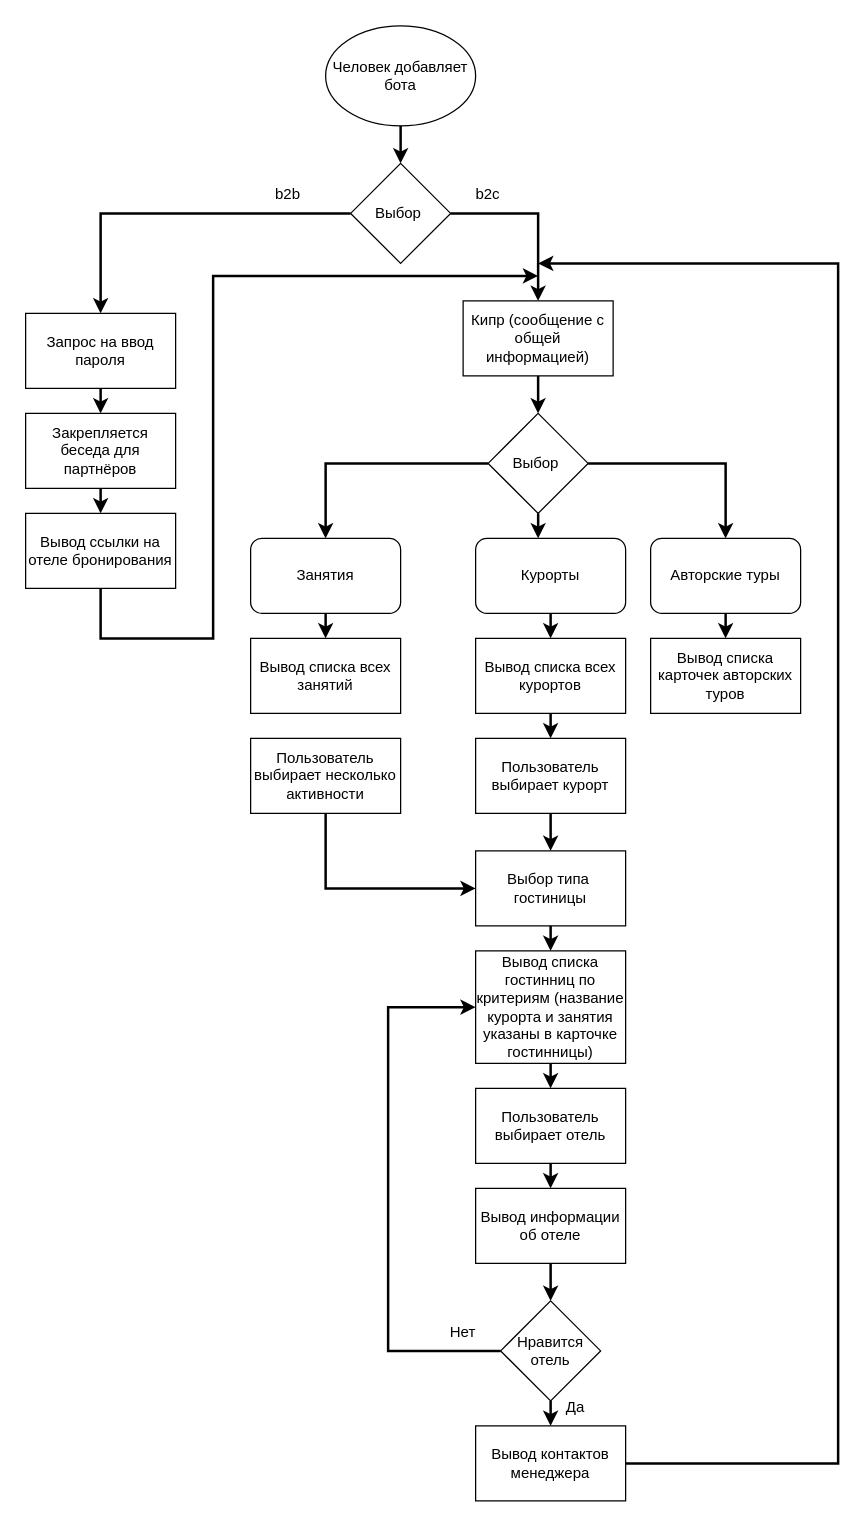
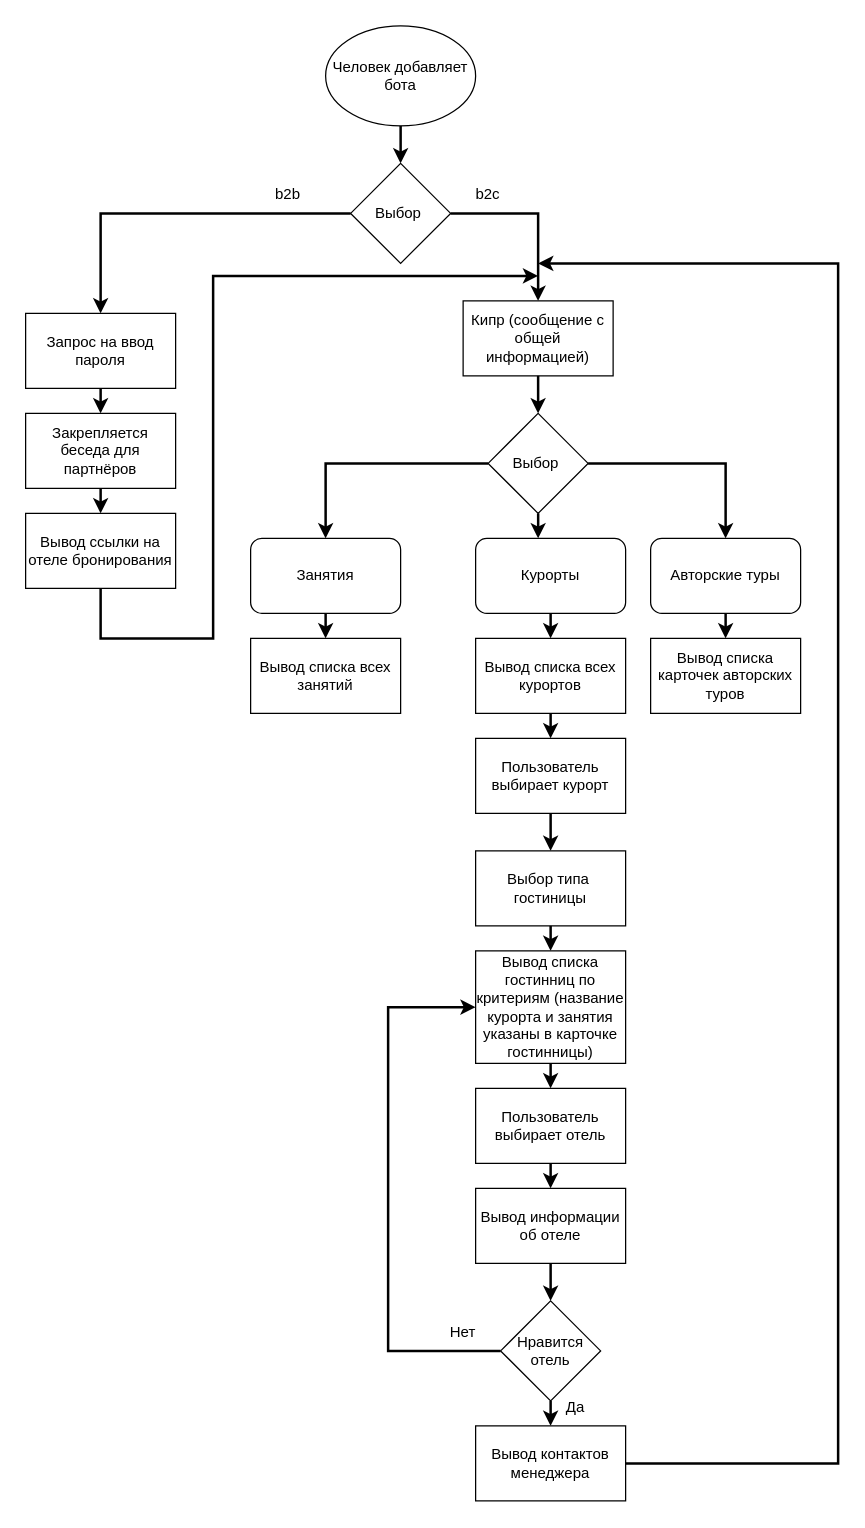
(326, 776) -> none
(358, 888) -> none
